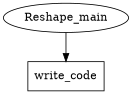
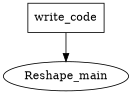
(66, 43) -> (66, 43)
